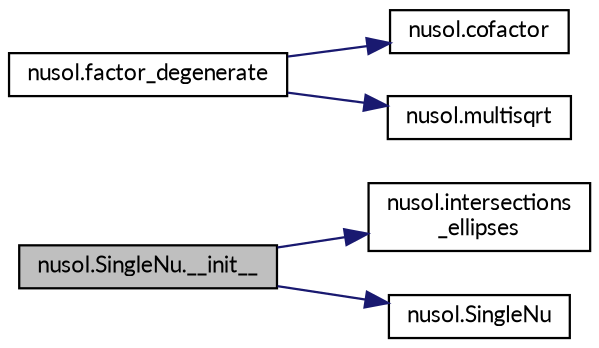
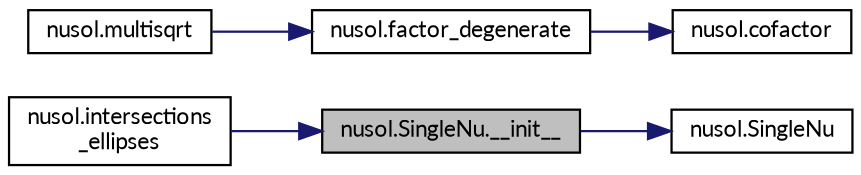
(326, 98) -> (251, 32)
(311, 242) -> (265, 131)
